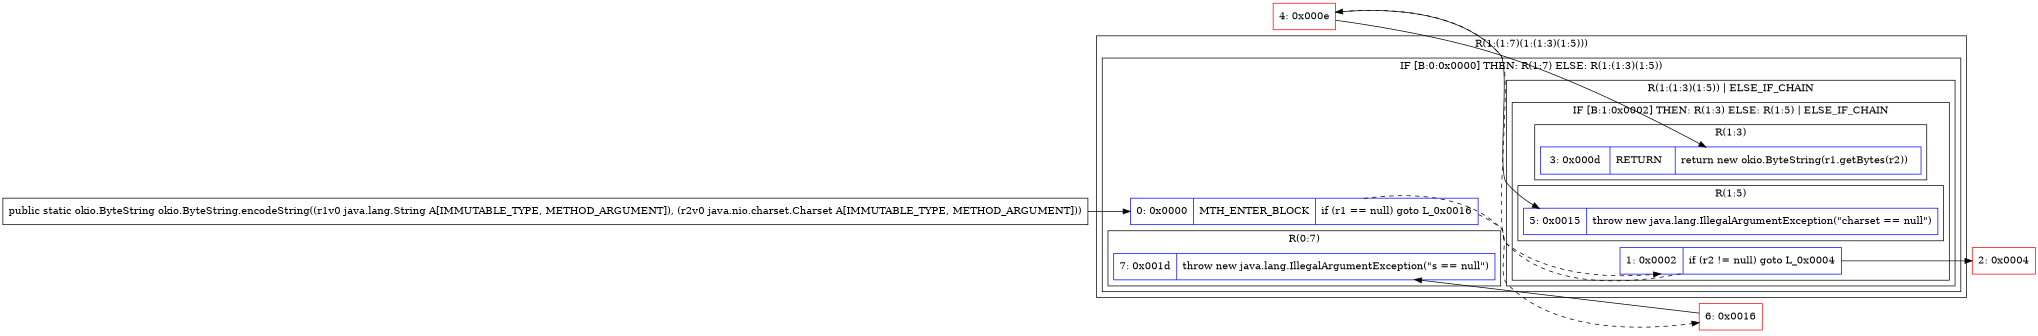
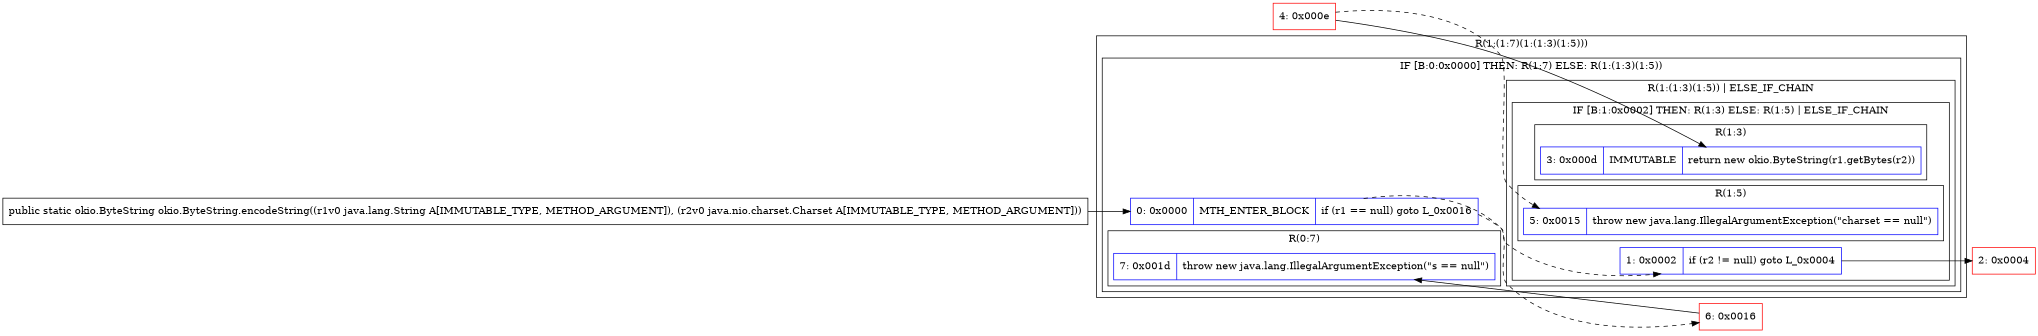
(1496, 51) -> (1490, 45)
(1639, 160) -> (1643, 160)
(1502, 184) -> none
